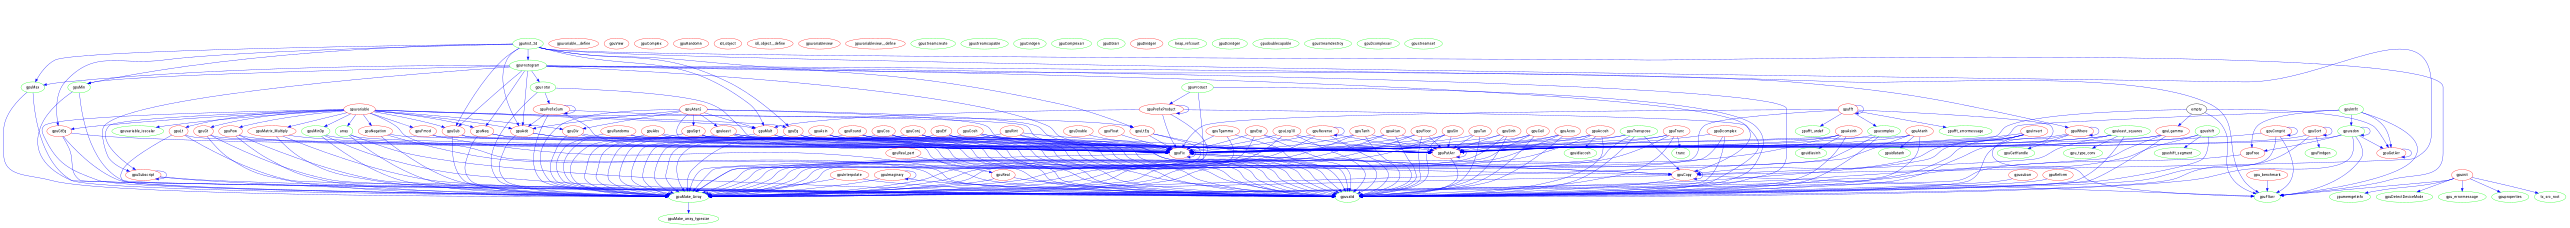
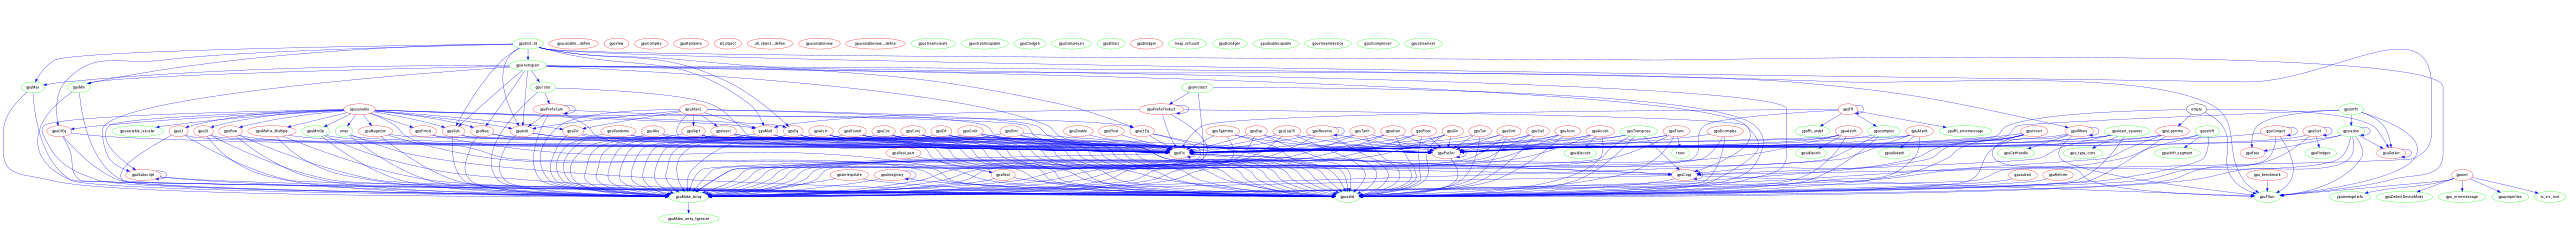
none -> (1288, 143)
(1904, 179) -> none
none -> (2135, 179)
(1478, 189) -> (1540, 188)
